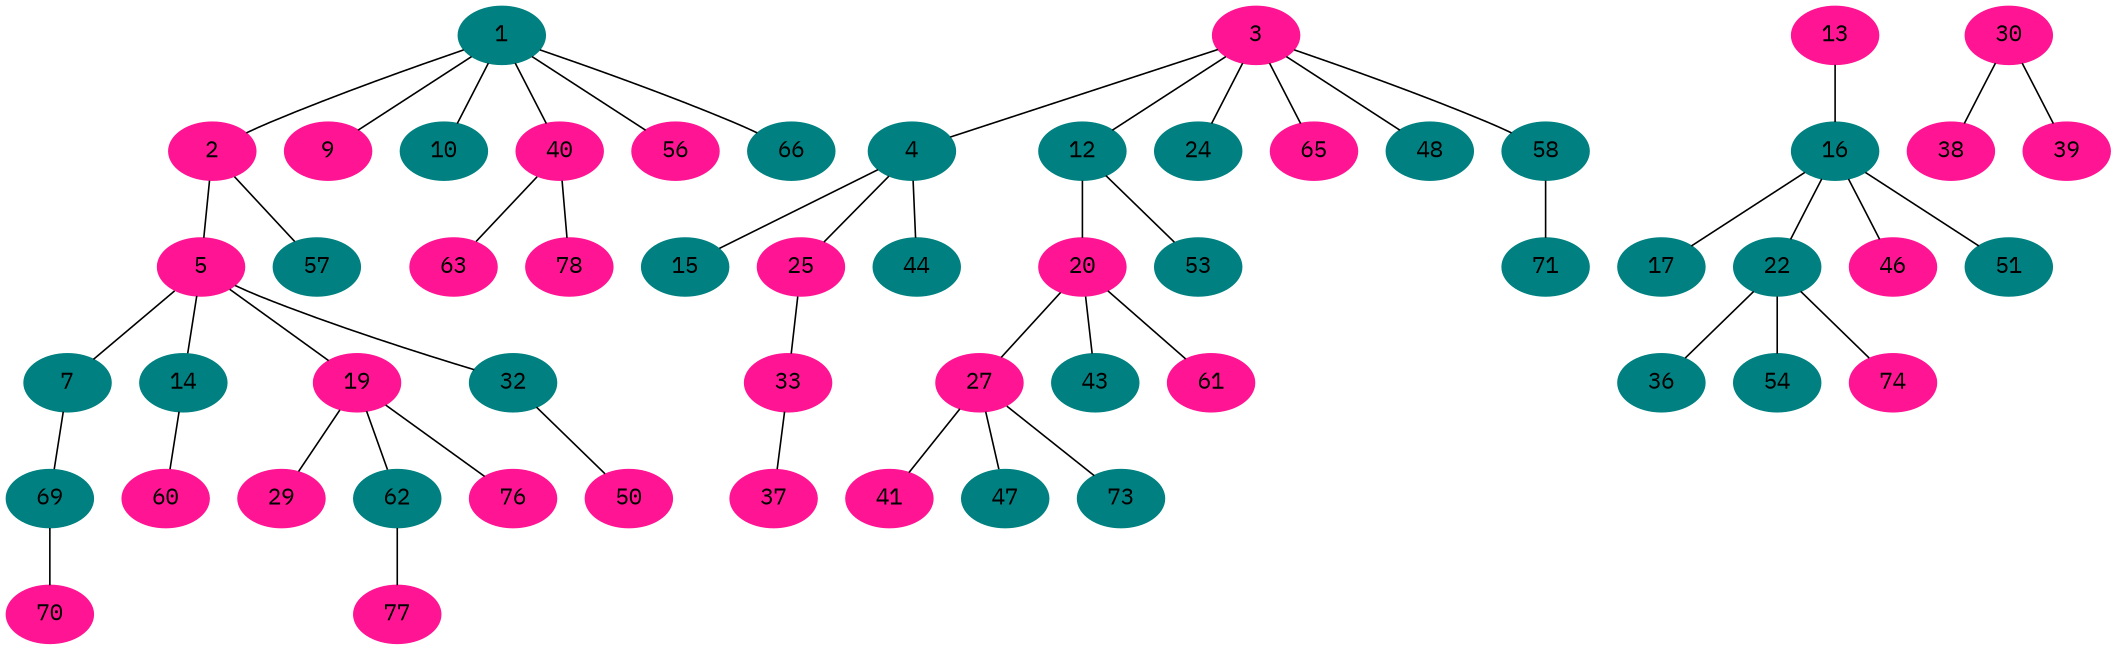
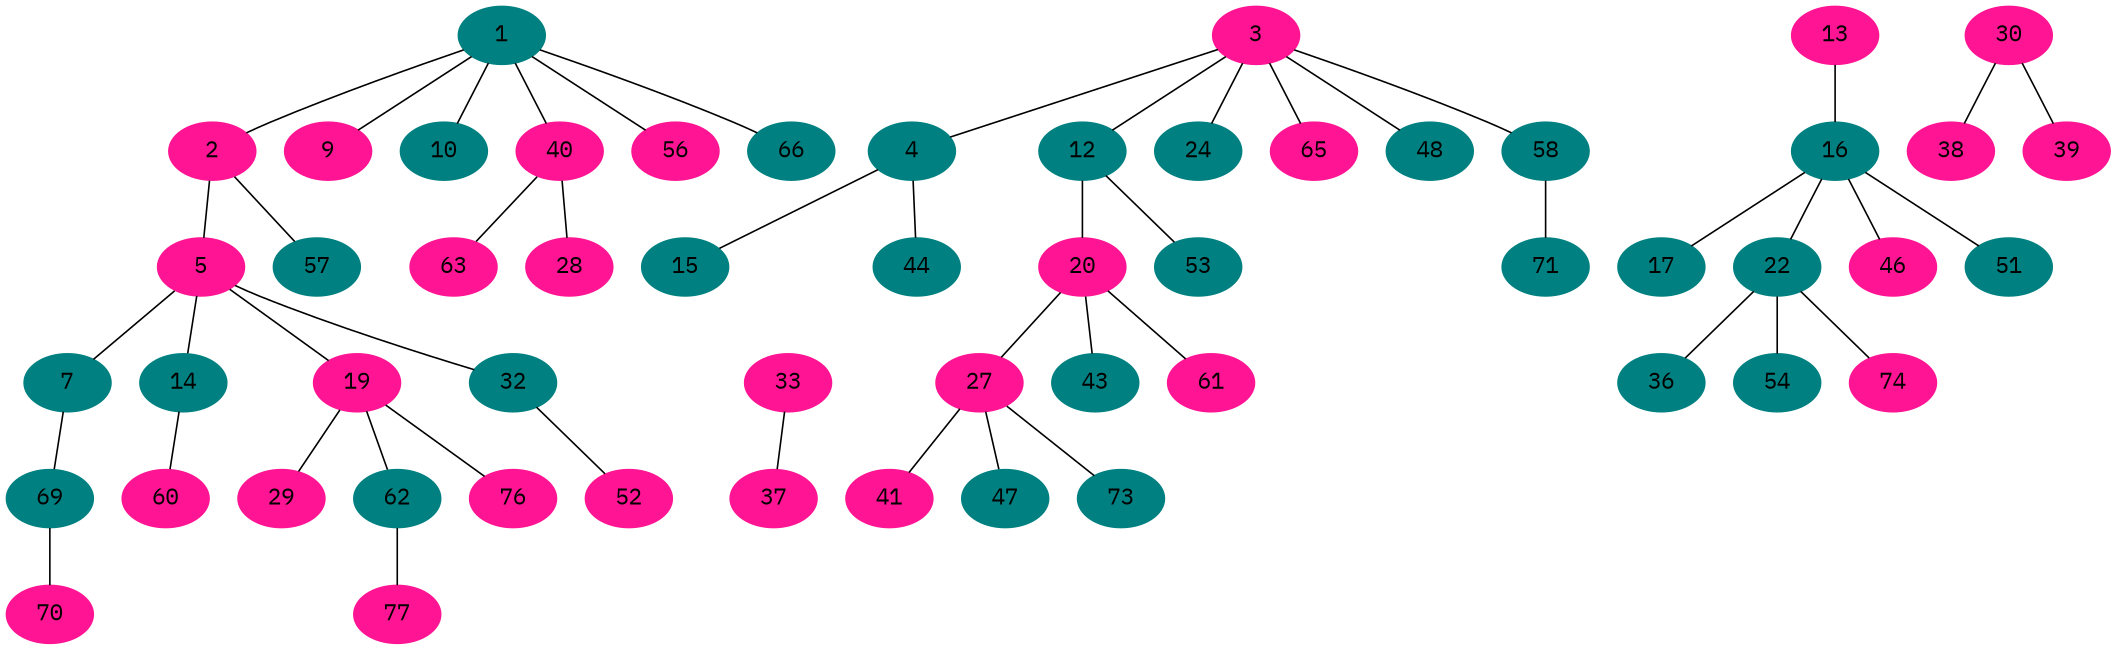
(569, 267) -> (569, 267)
(801, 267) -> none
(629, 499) -> (629, 499)
